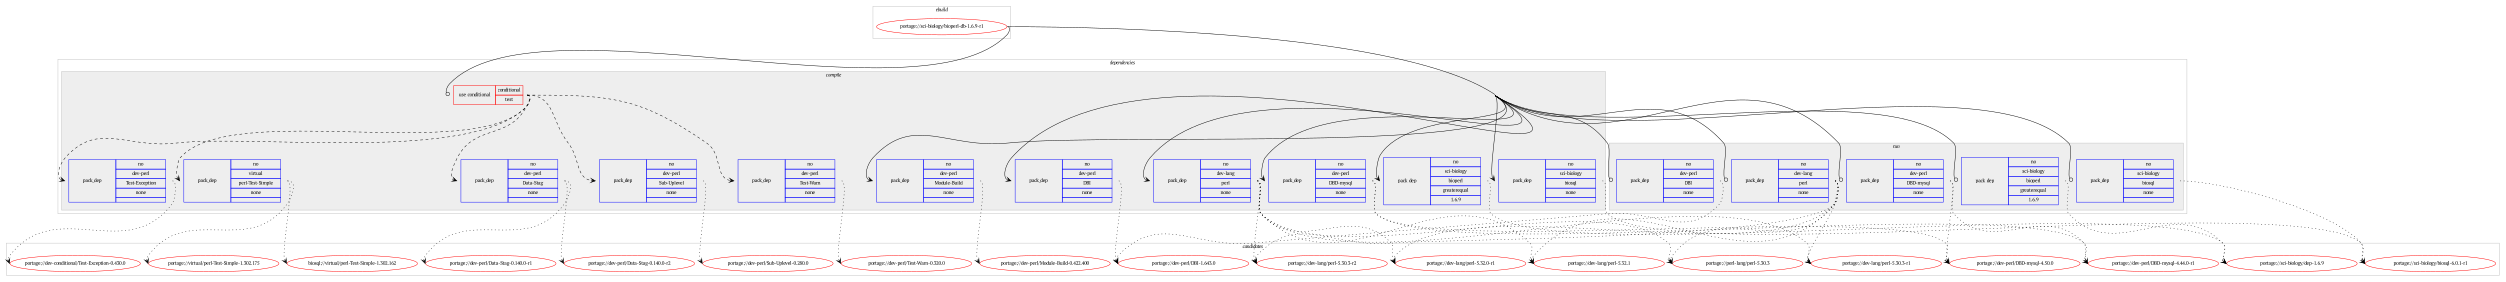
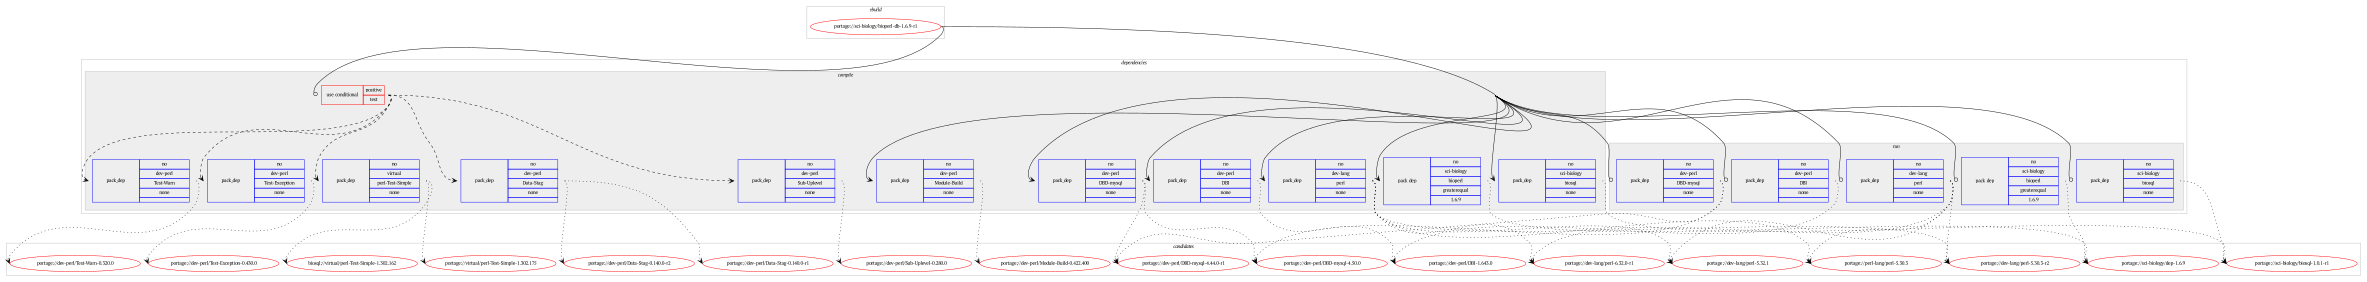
(509, 90) -> (374, 90)
(75, 264) -> (214, 264)
(1461, 264) -> (1599, 264)
(1876, 264) -> none
(2431, 264) -> (2292, 264)
